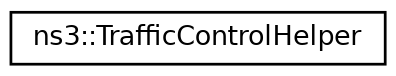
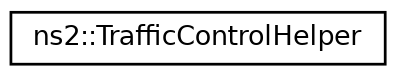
(198, 38) -> (198, 38)
